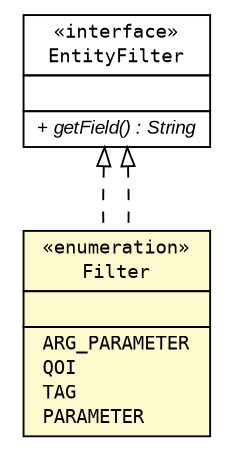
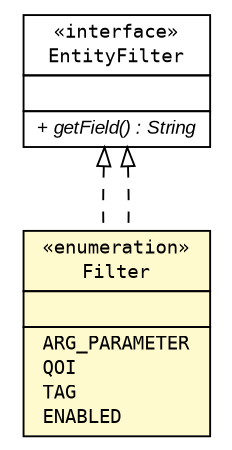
(94, 417) -> (83, 417)
